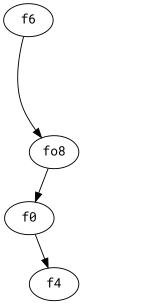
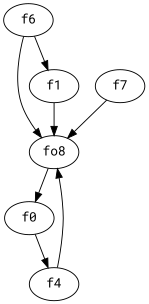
none -> (54, 86)
none -> (120, 86)
none -> (63, 223)
